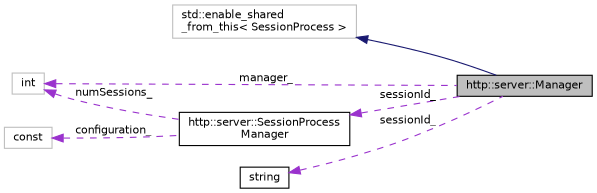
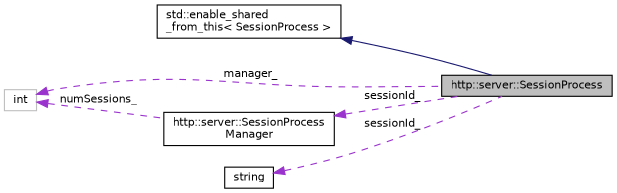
(265, 22) -> (249, 22)
(525, 86) -> (527, 86)
(28, 138) -> none
